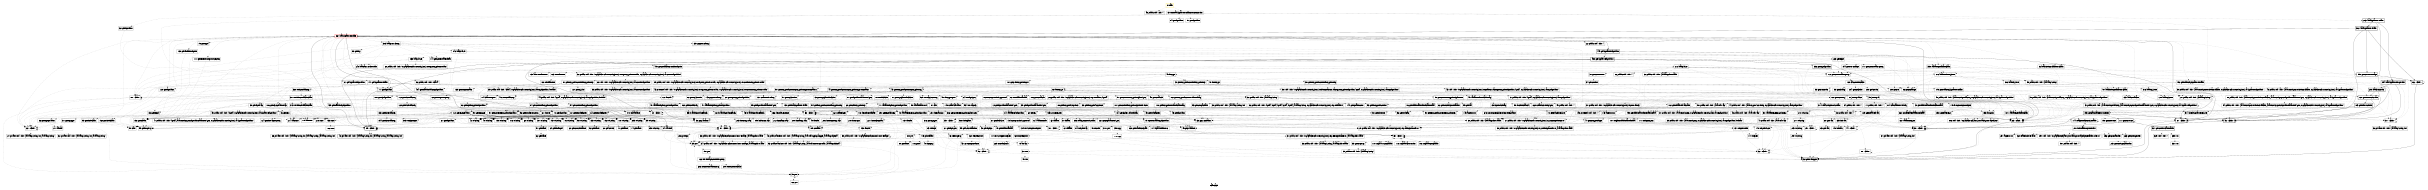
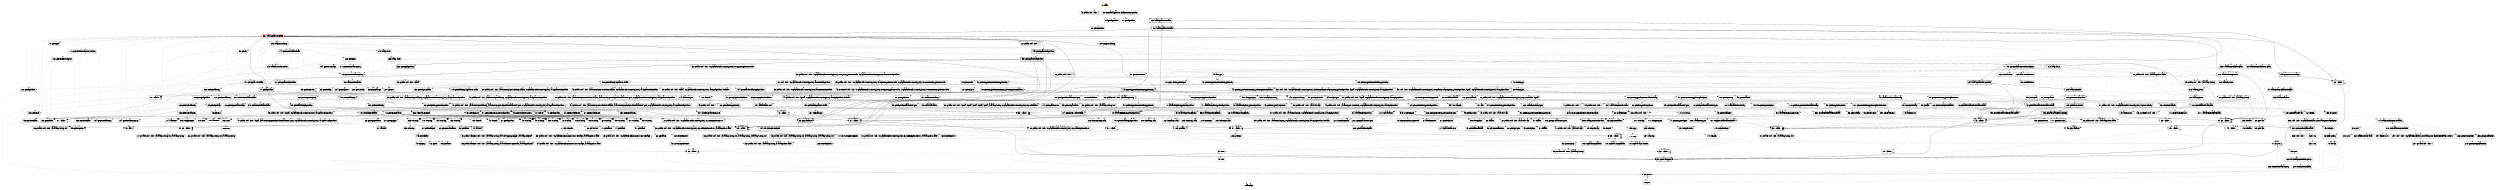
(930, 121) -> (1556, 121)
none -> (1515, 121)
